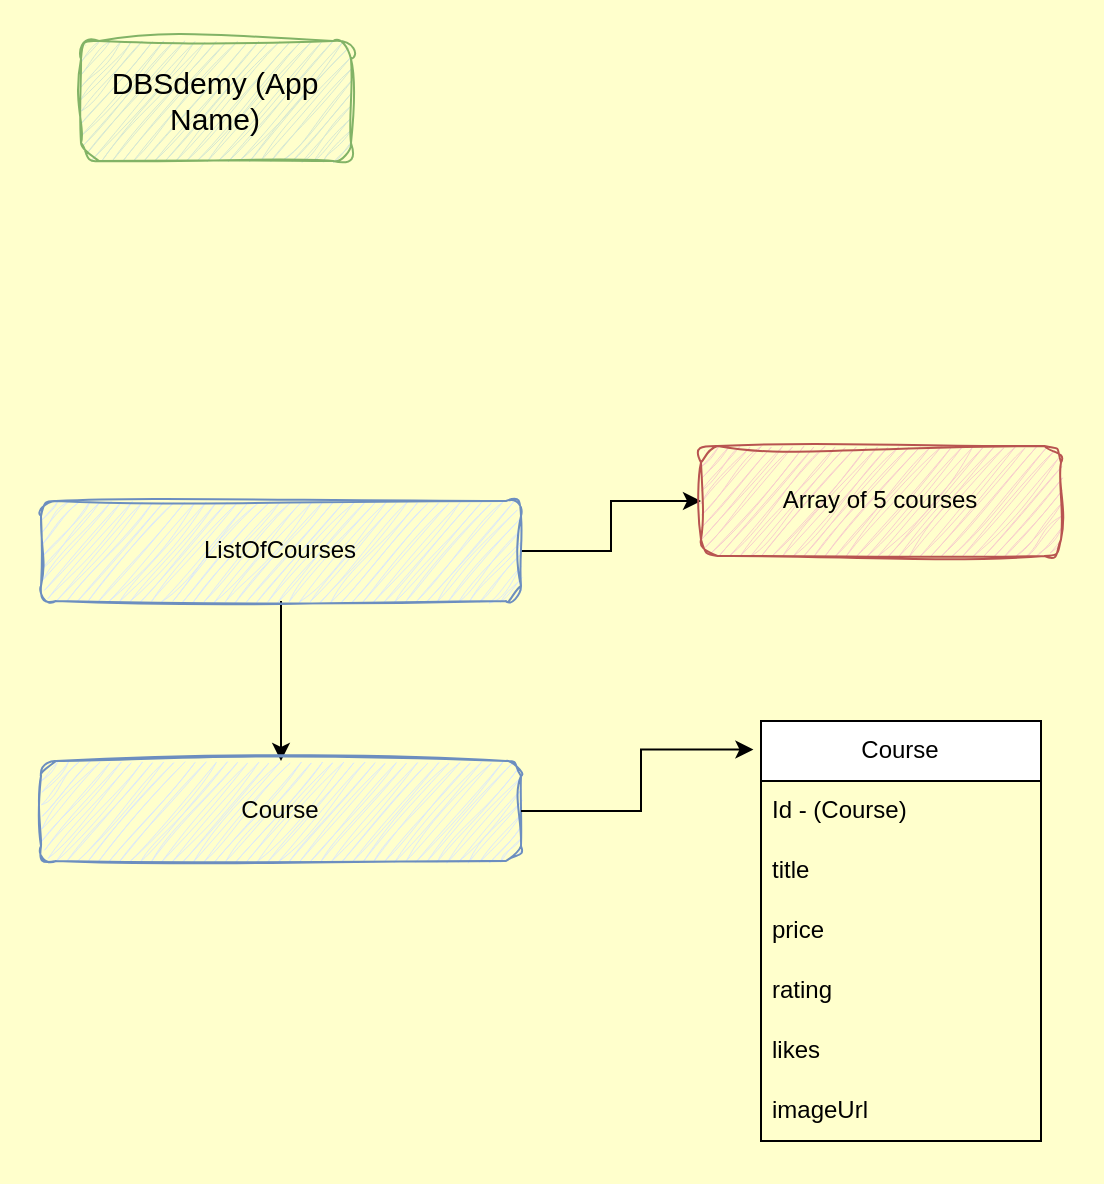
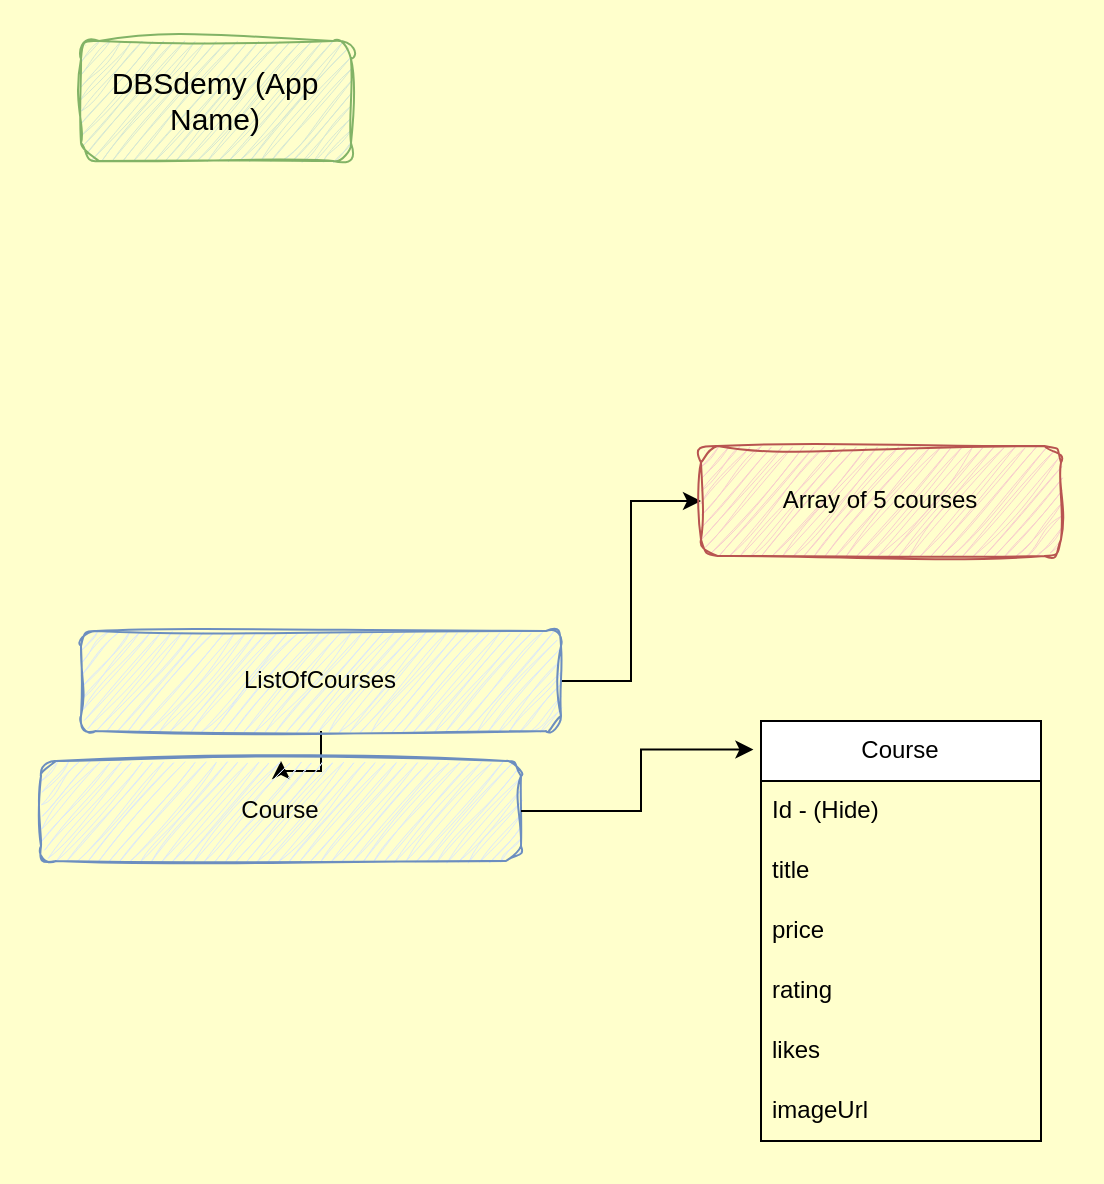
(281, 551) -> (321, 681)
(854, 811) -> (838, 811)
